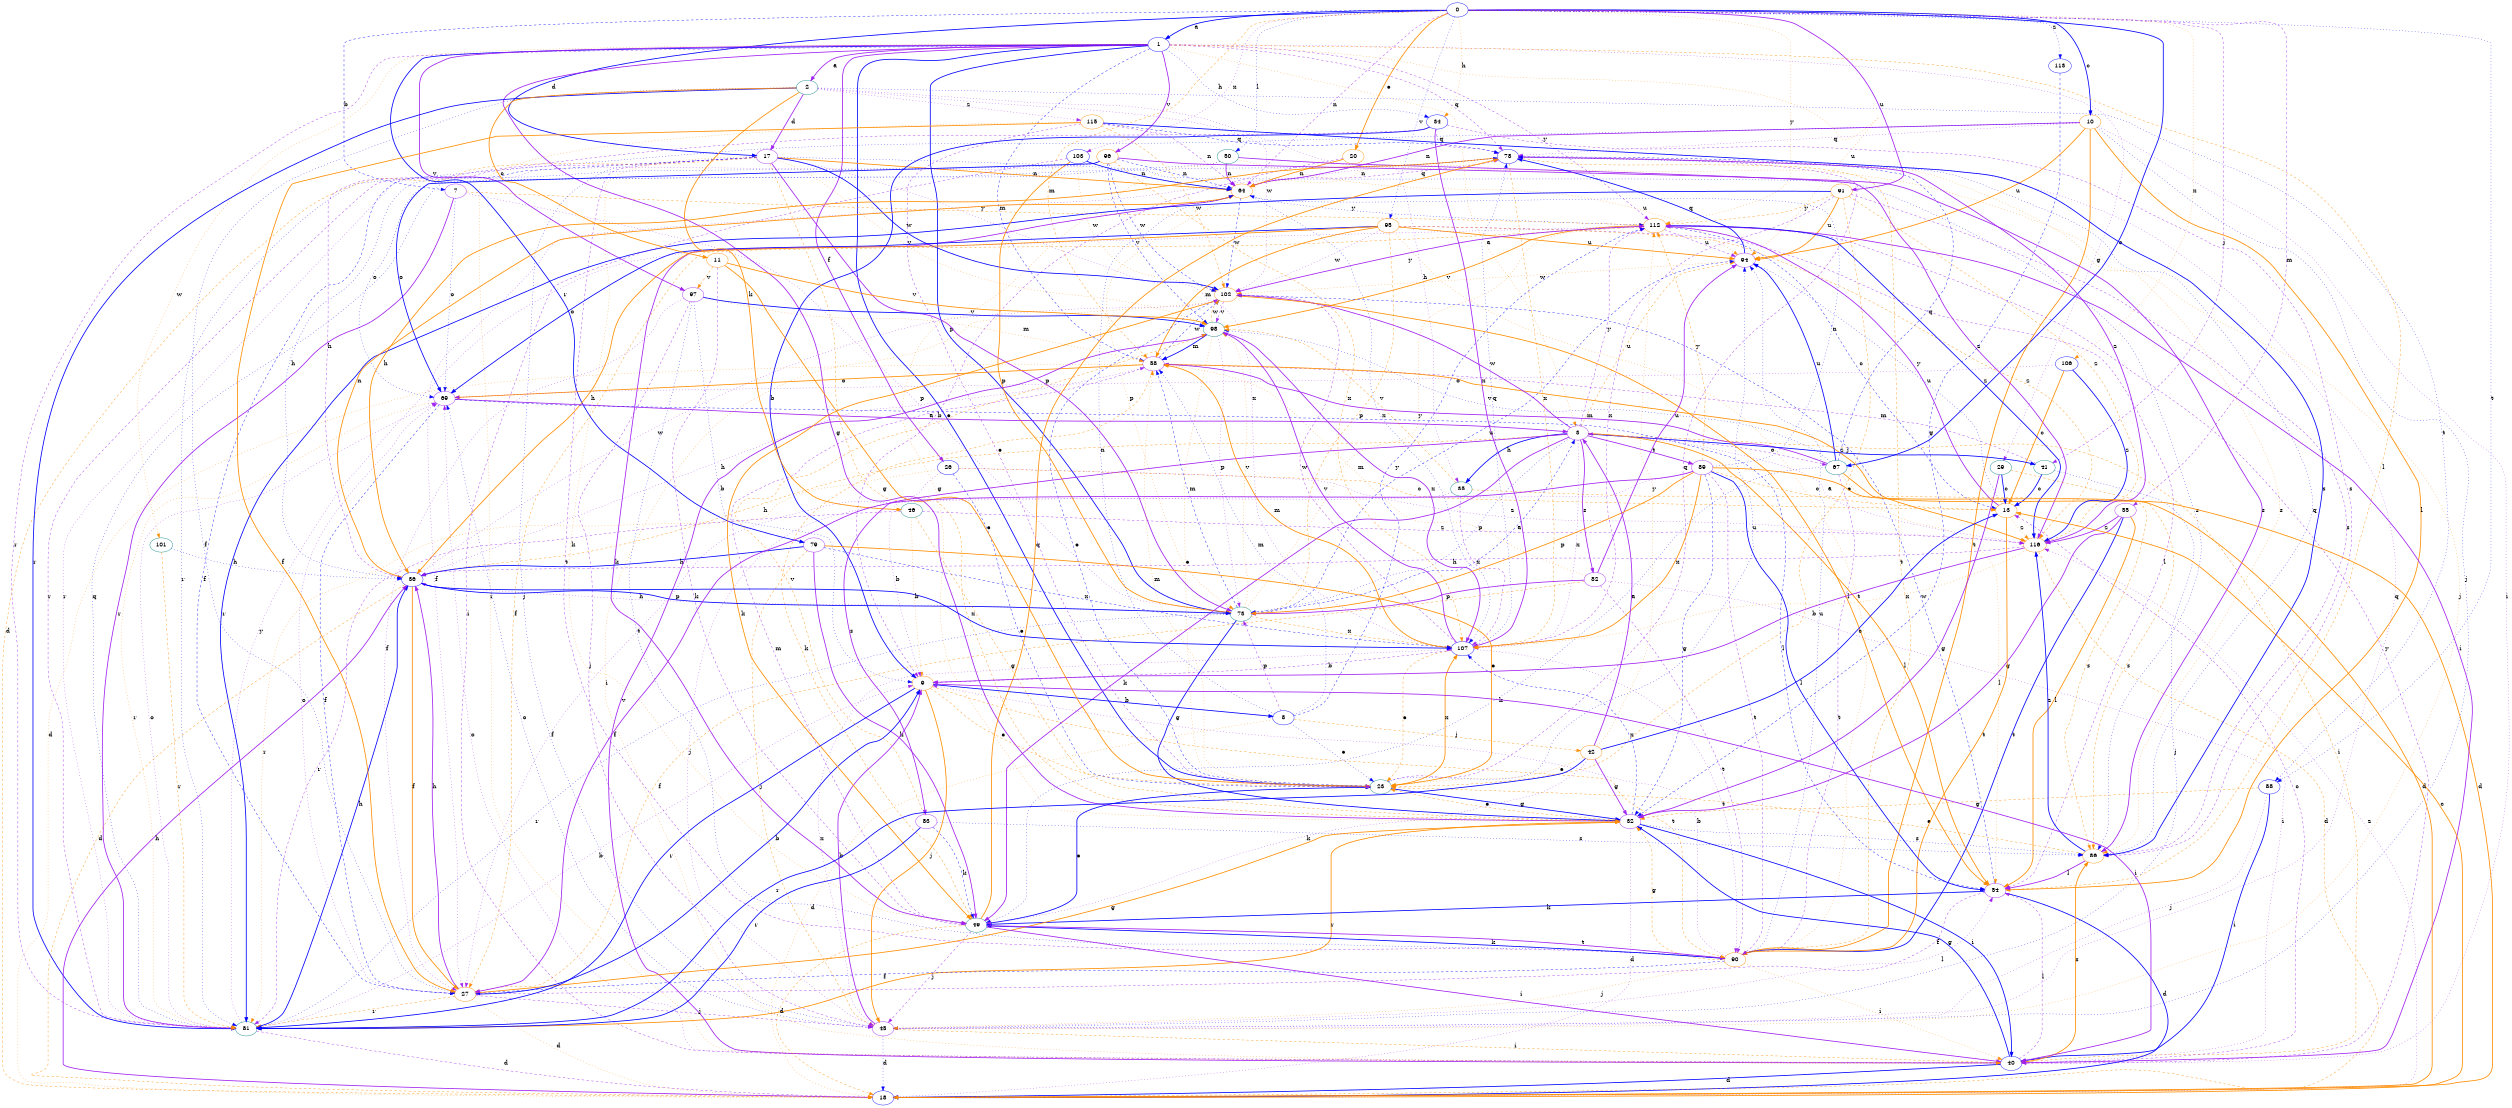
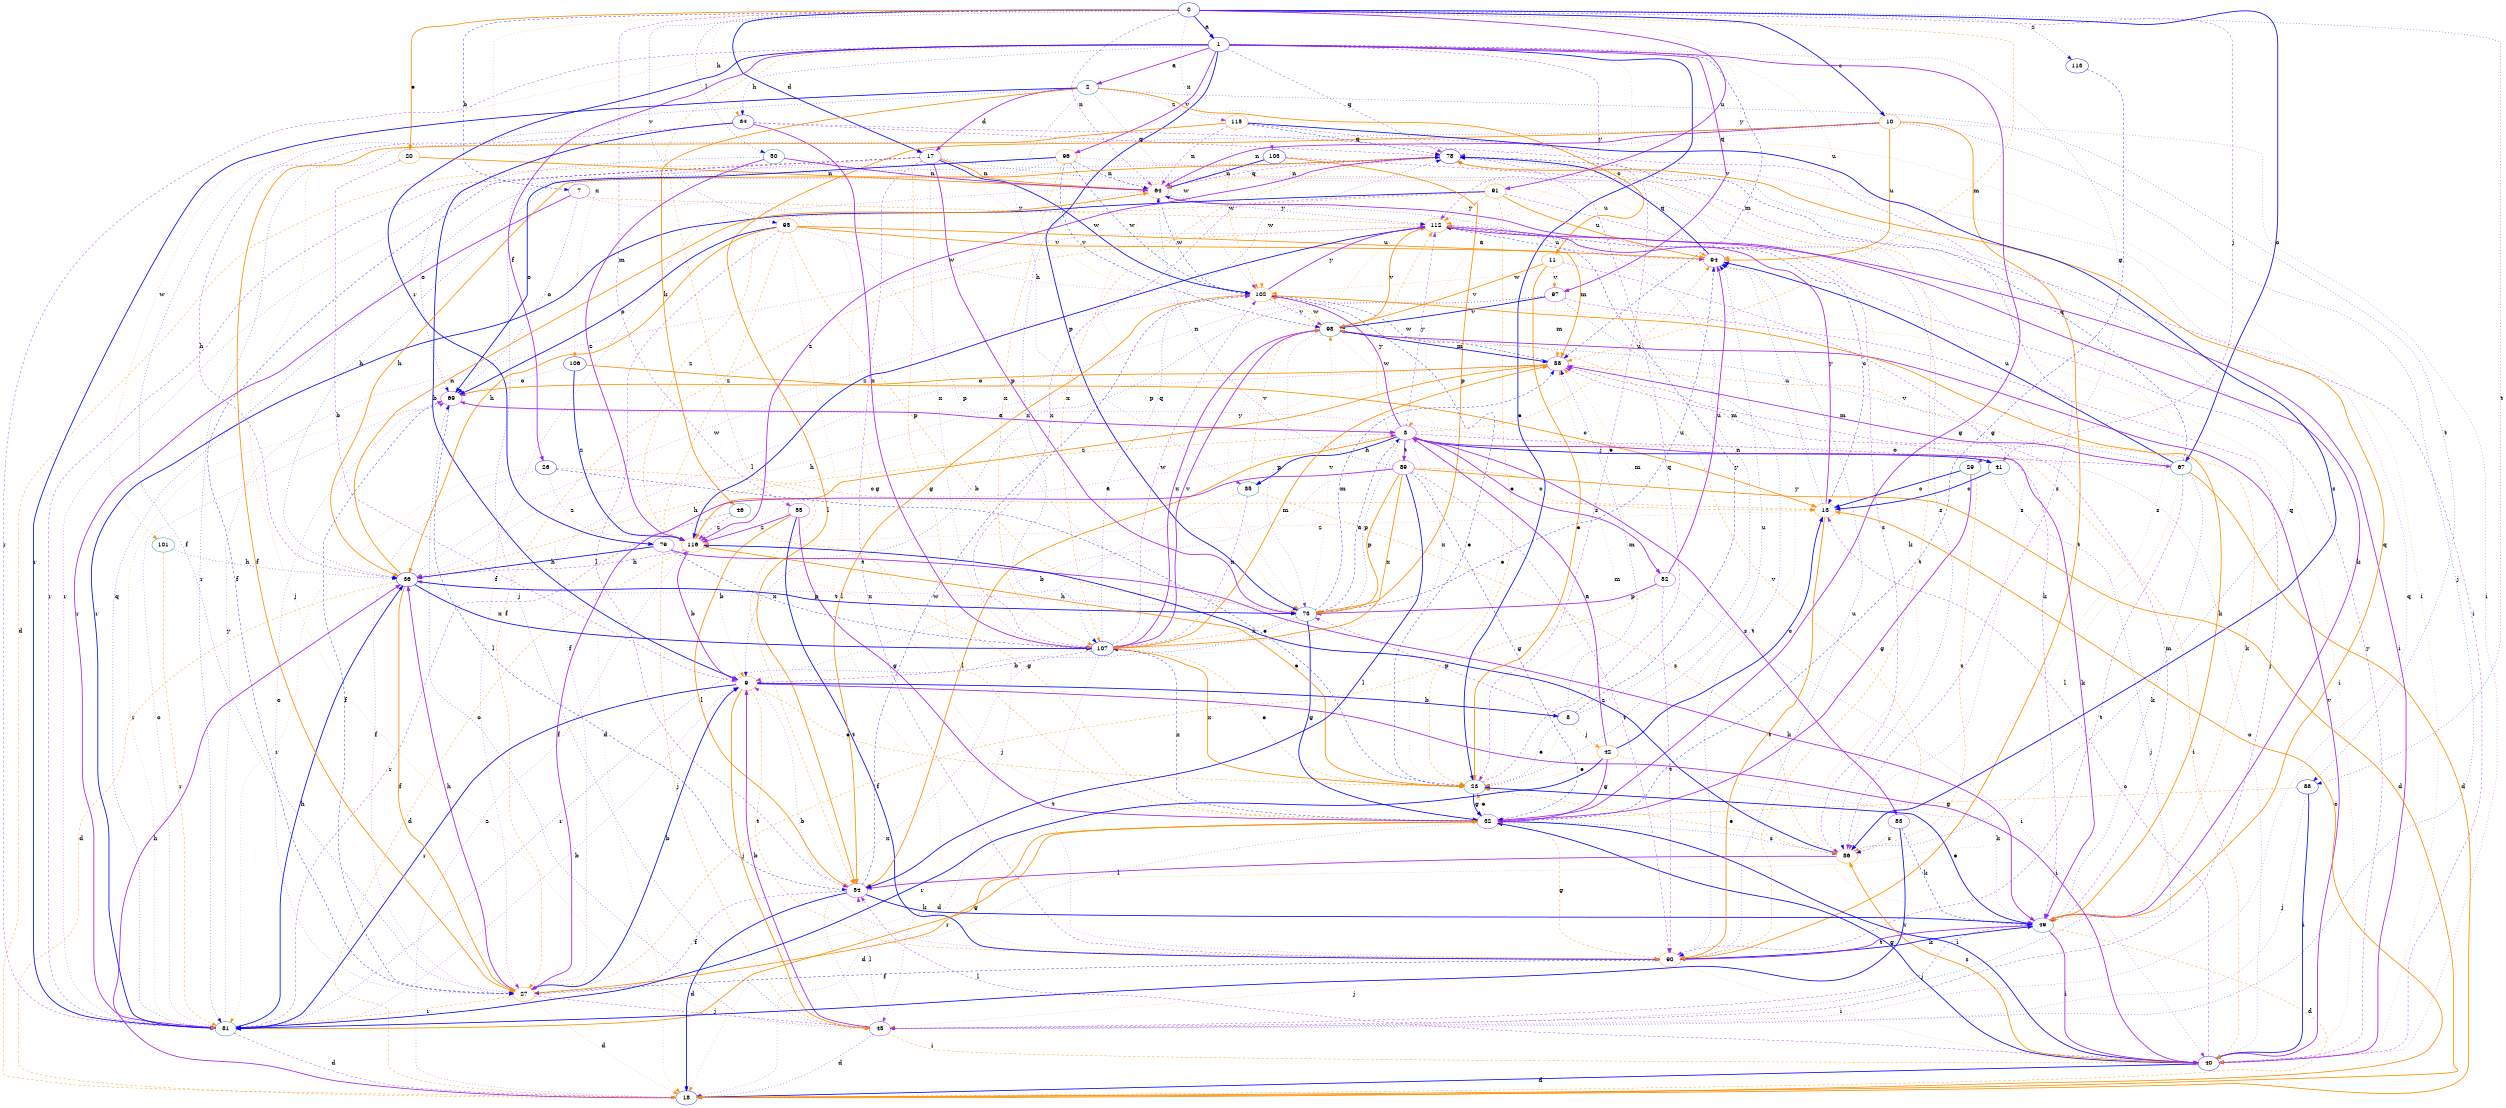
(1948, 206) -> (1754, 233)
(1225, 576) -> (1083, 604)
